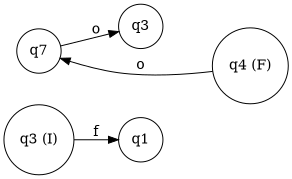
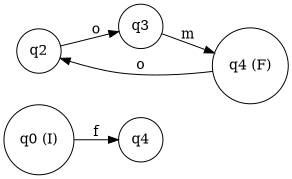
none -> (183, 42)
(39, 51) -> (39, 51)
(39, 140) -> (39, 140)
(141, 140) -> (141, 140)
